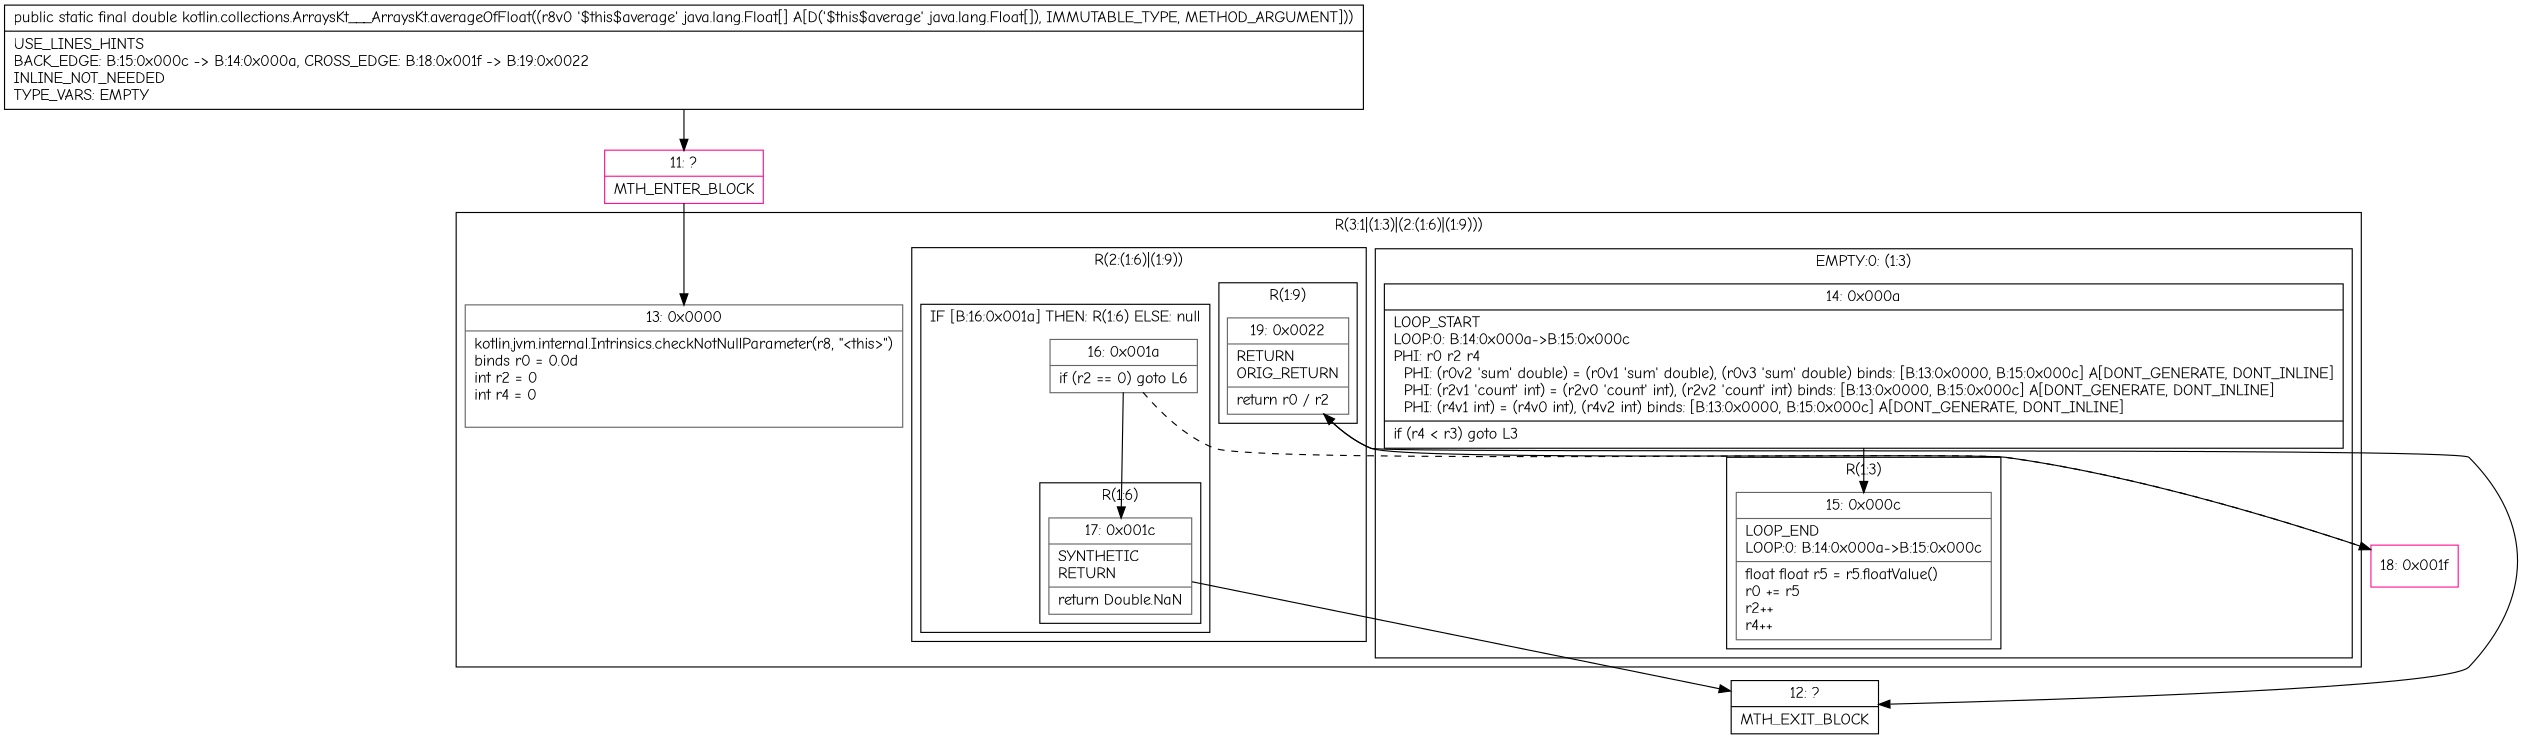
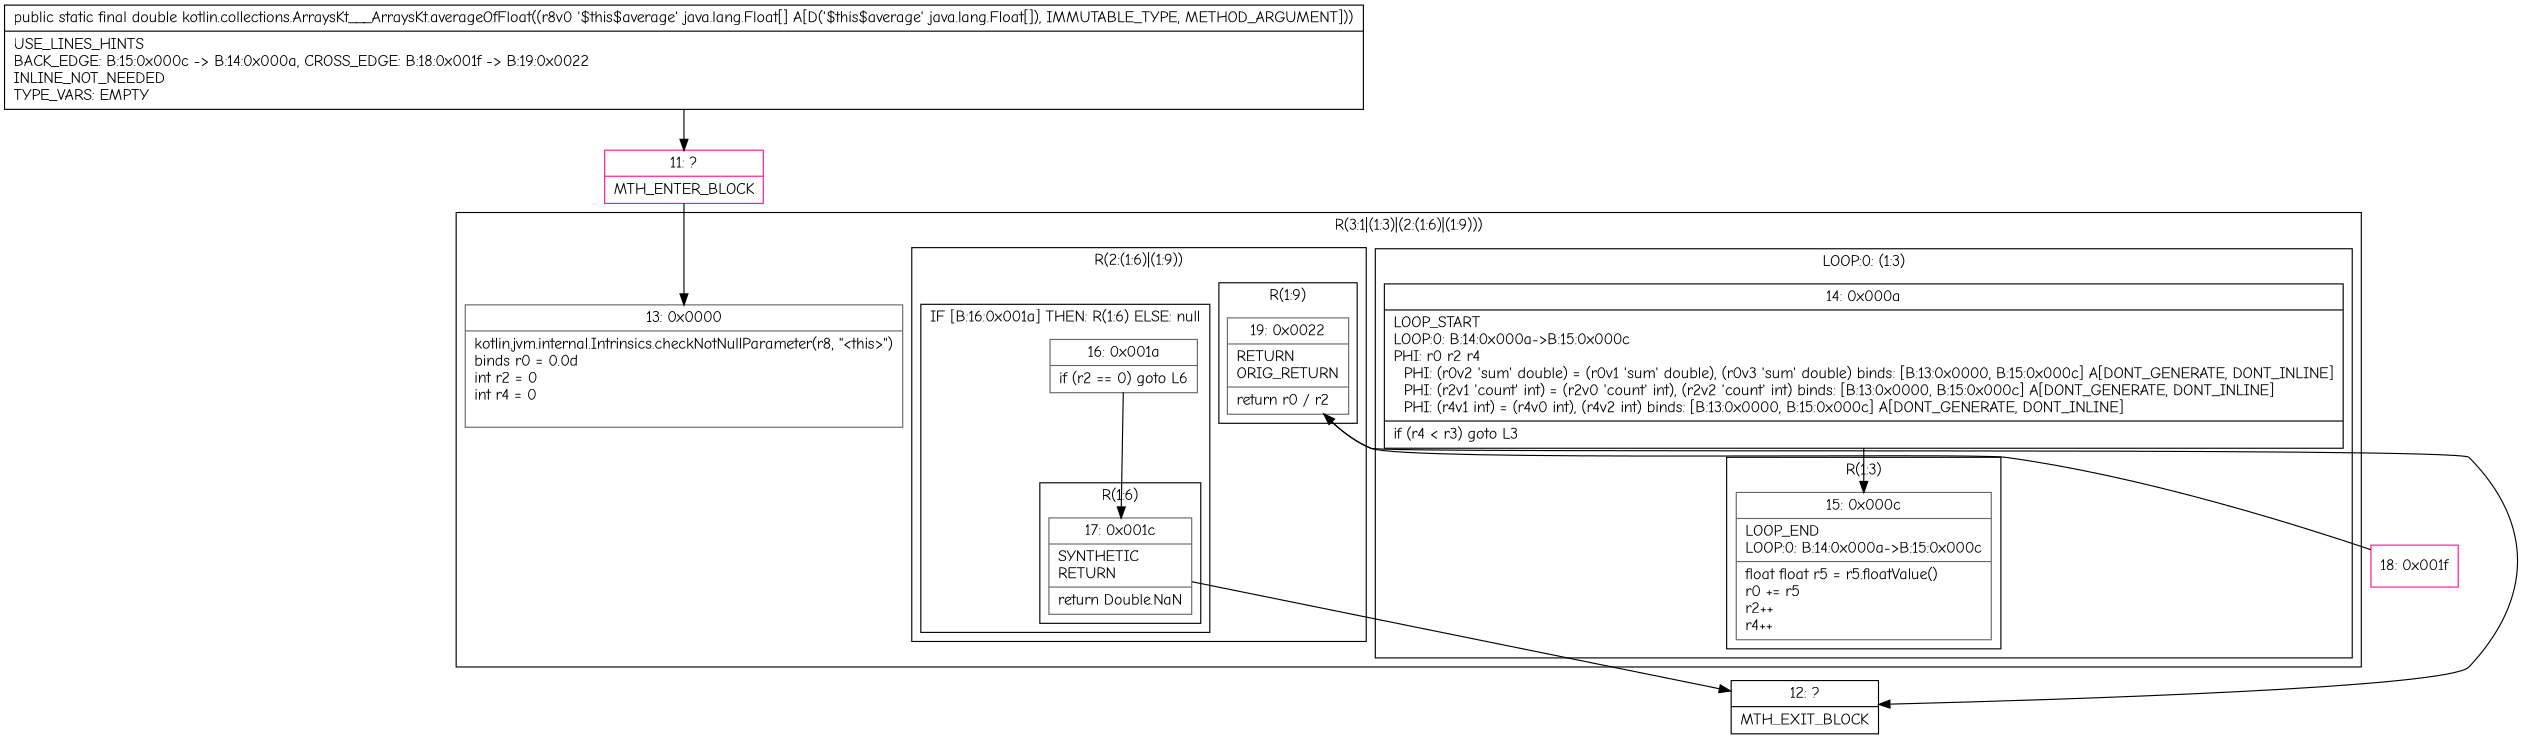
(1864, 262) -> (1864, 262)
(1747, 456) -> none
